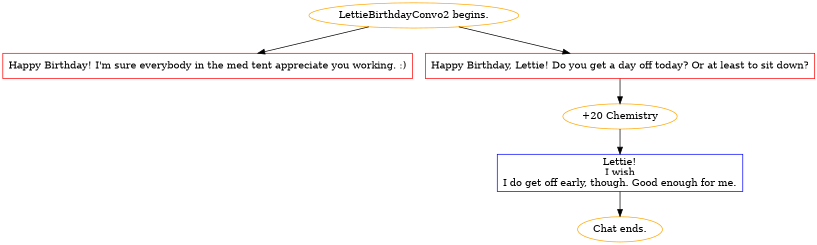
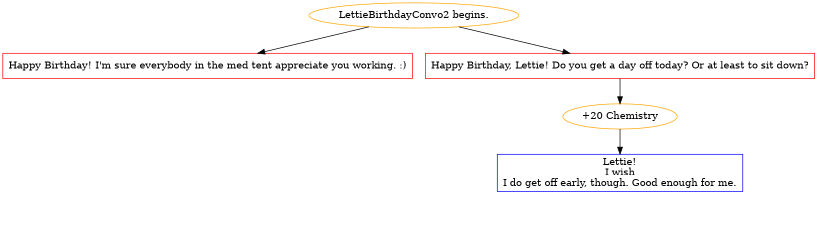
(620, 229) -> none
